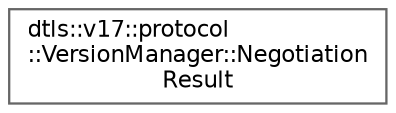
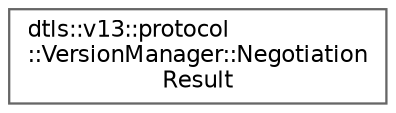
(198, 56) -> (198, 56)
